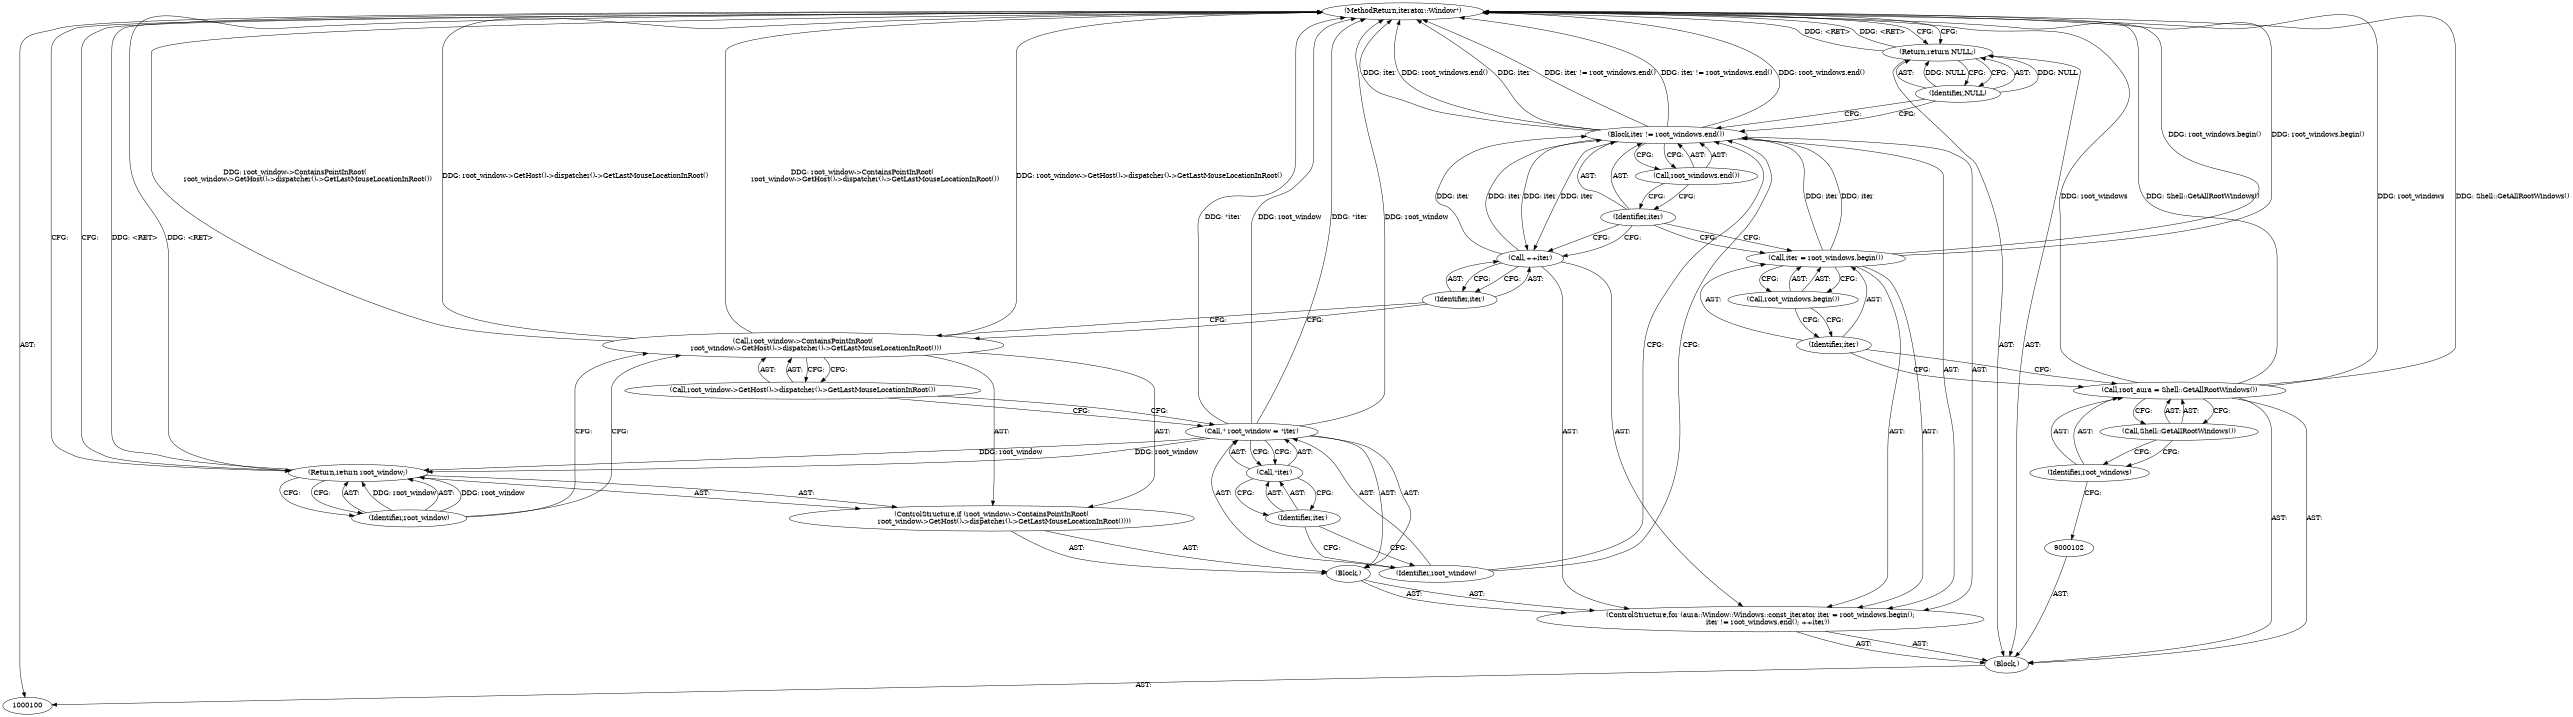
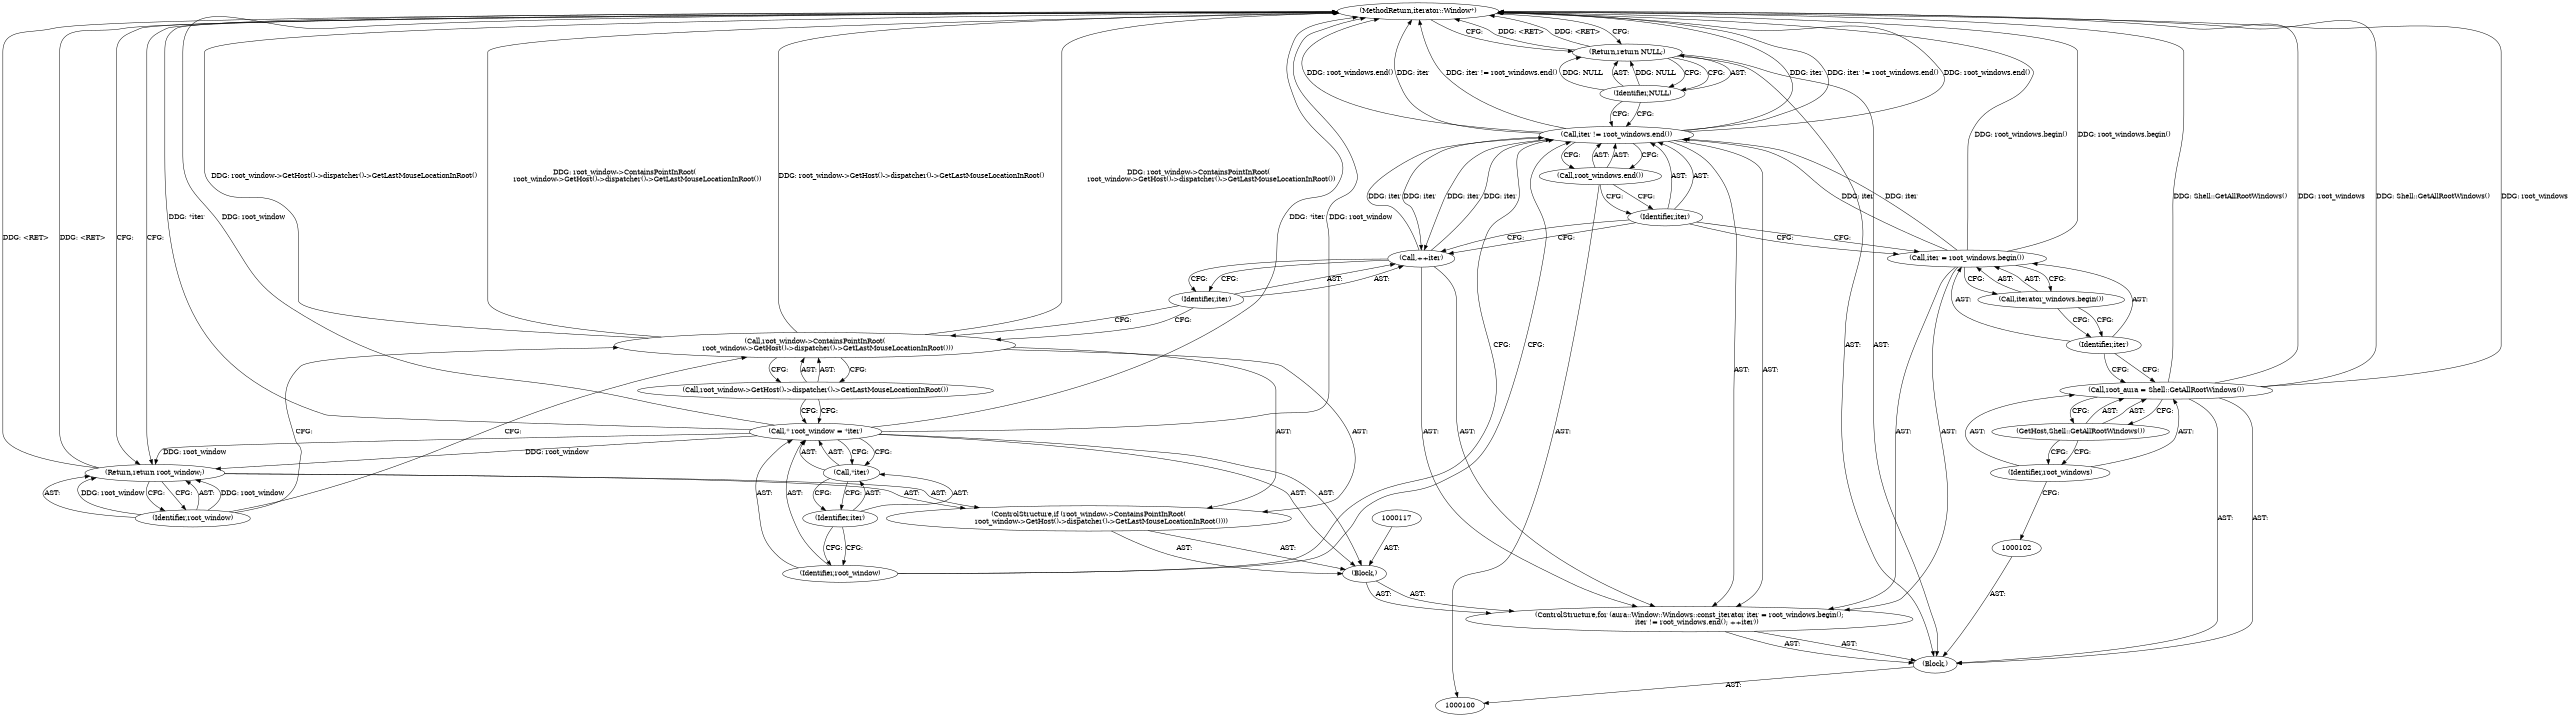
(52, 30) -> (1547, 458)
(1666, 135) -> (1616, 135)
(1793, 300) -> (2051, 300)
(2179, 432) -> (2081, 432)
none -> (1397, 518)
(2069, 548) -> (2017, 548)
